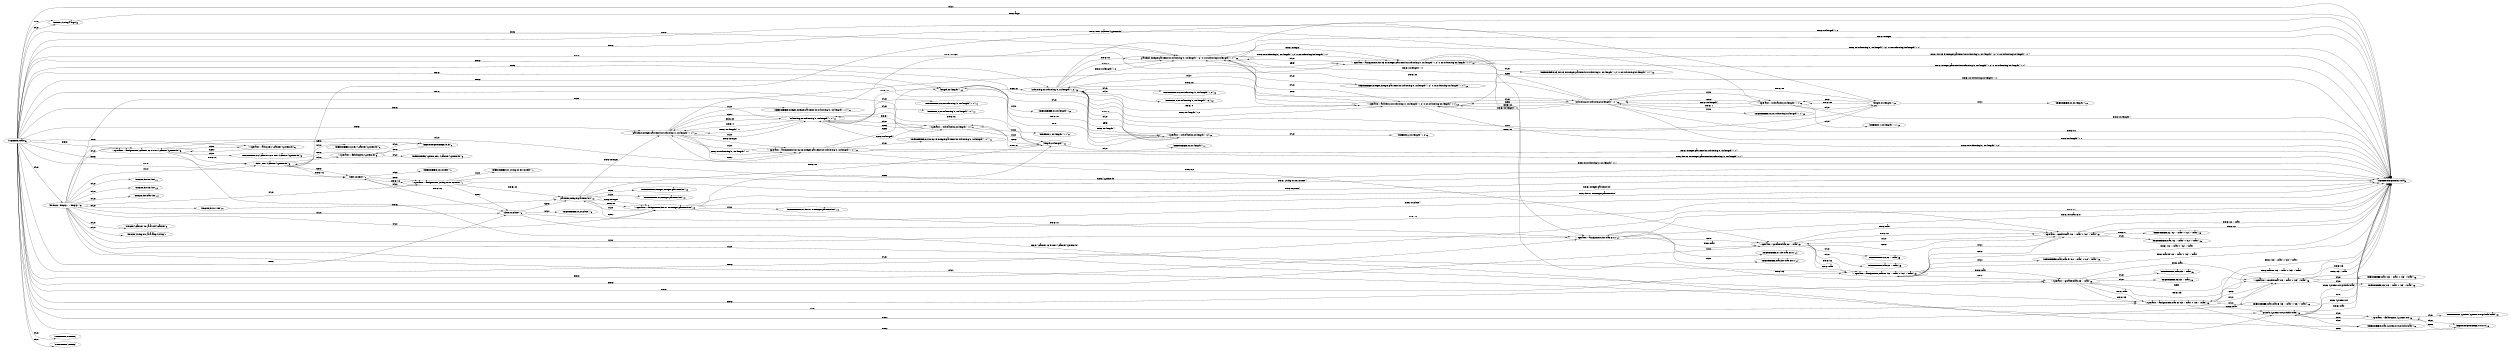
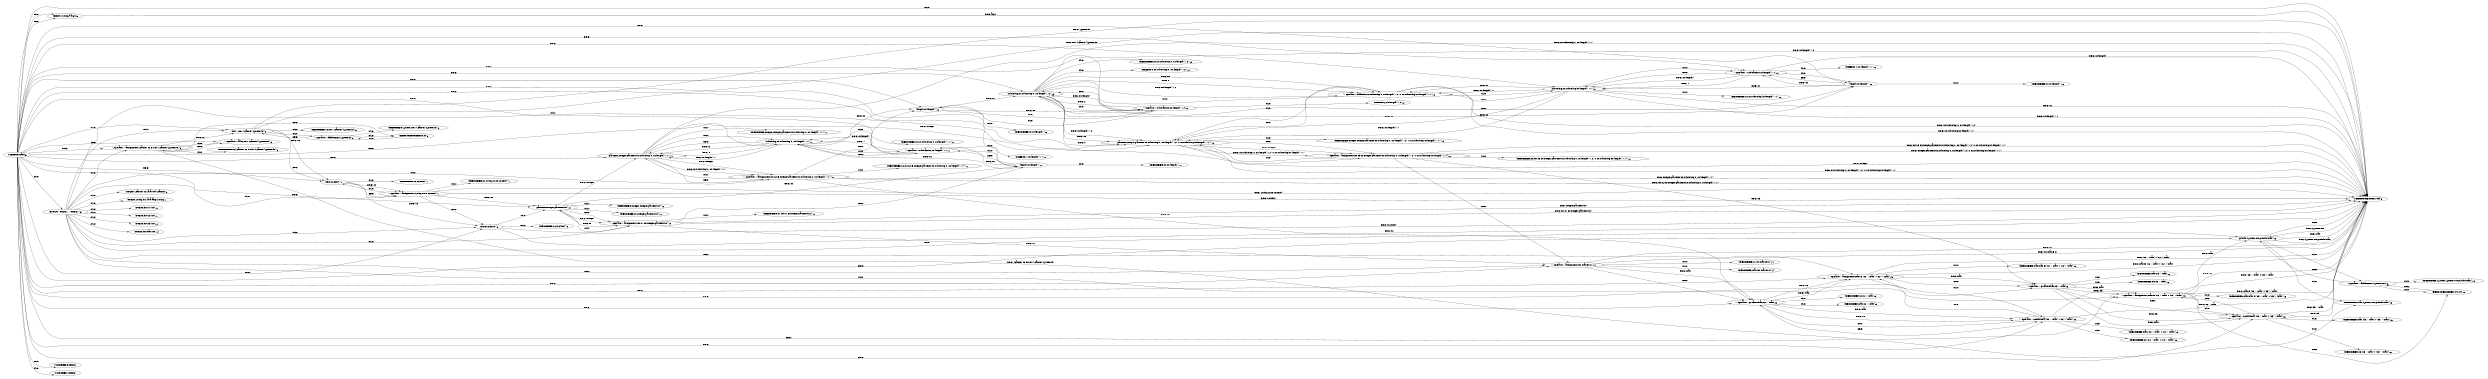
(951, 112) -> none
(391, 206) -> (270, 194)
(2122, 233) -> (2098, 330)
